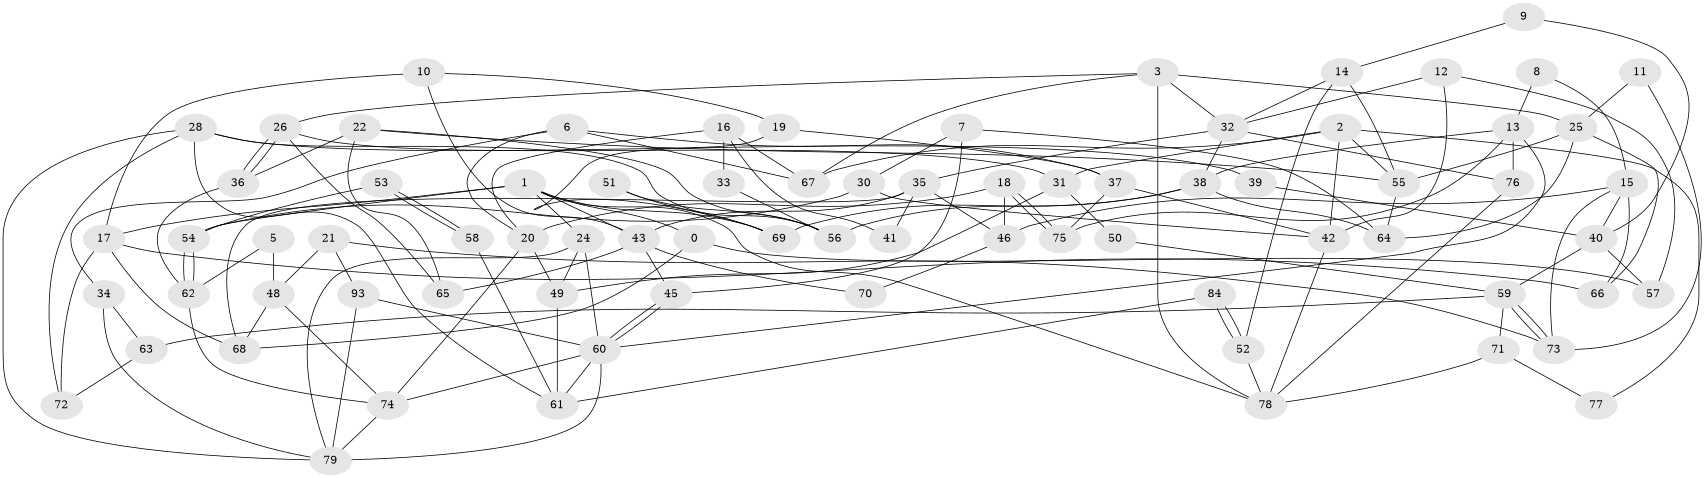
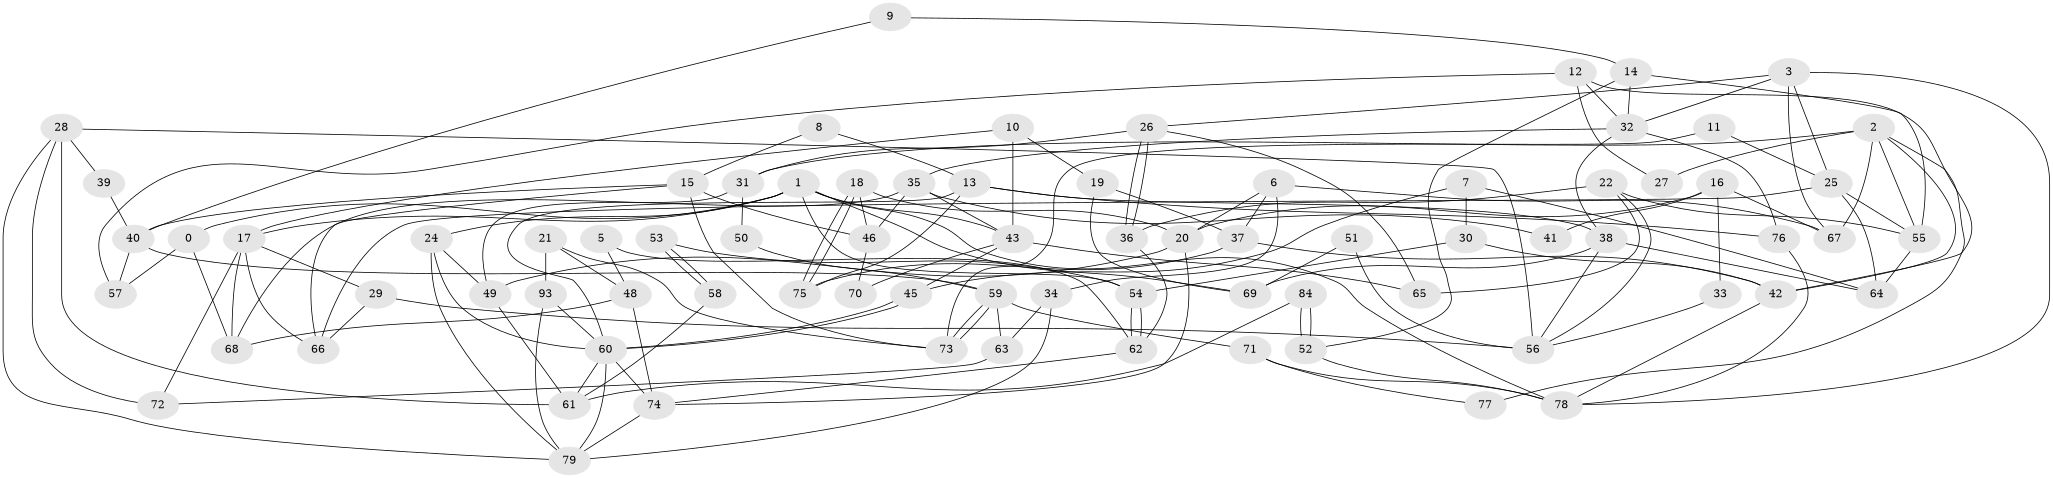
none -> (1662, 183)
none -> (376, 294)
